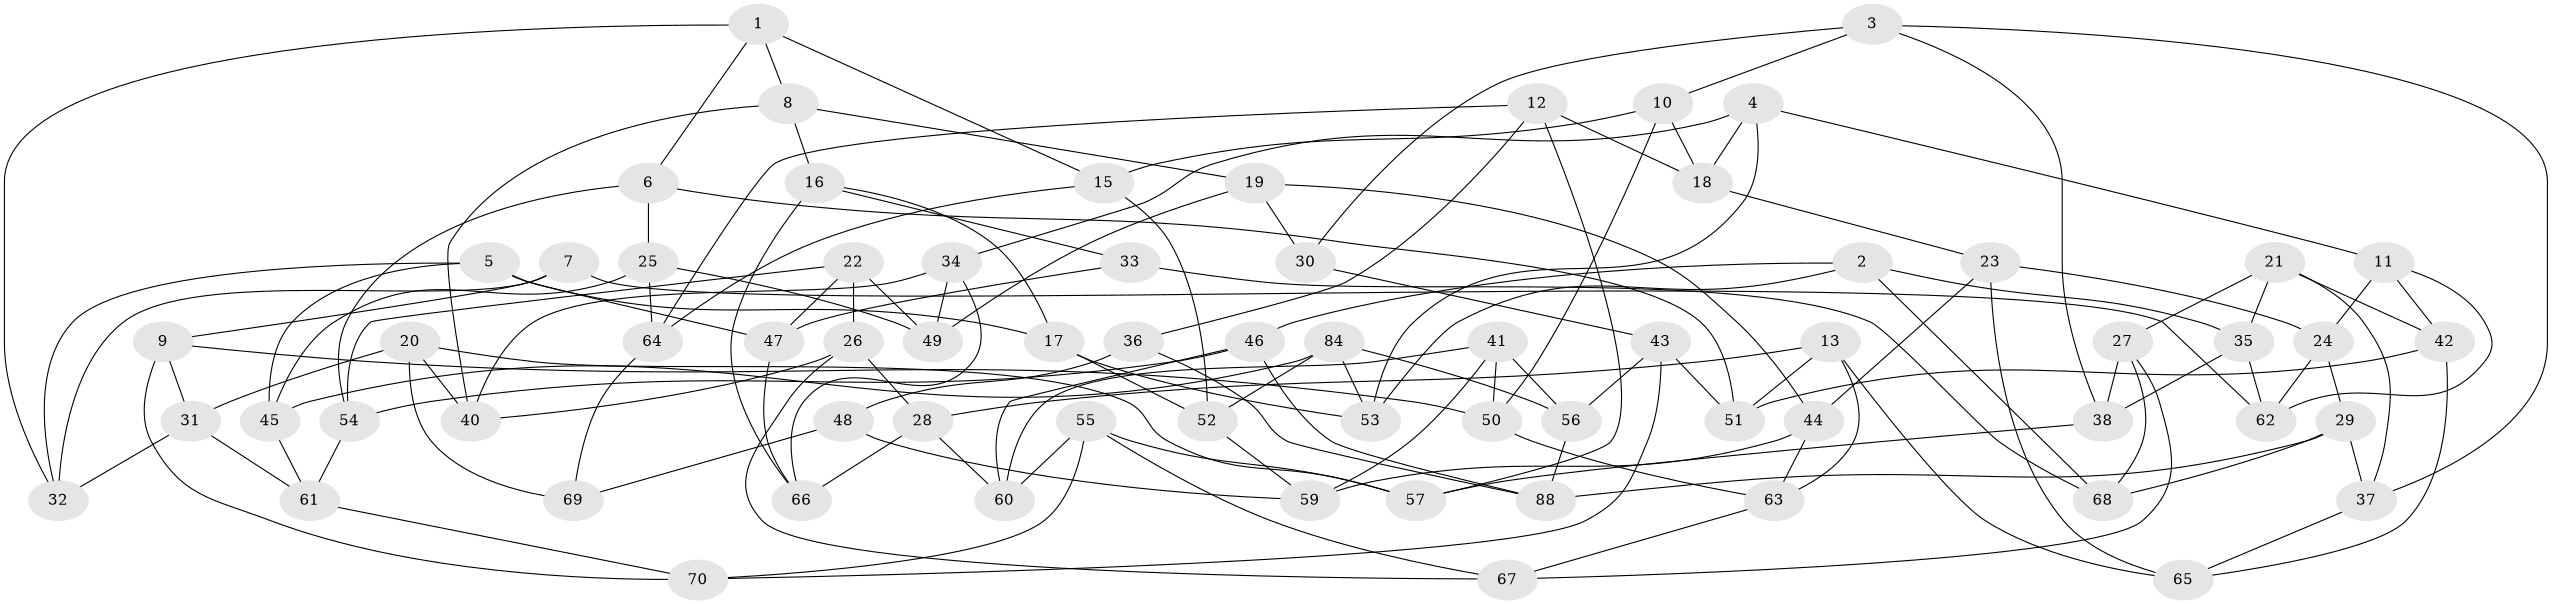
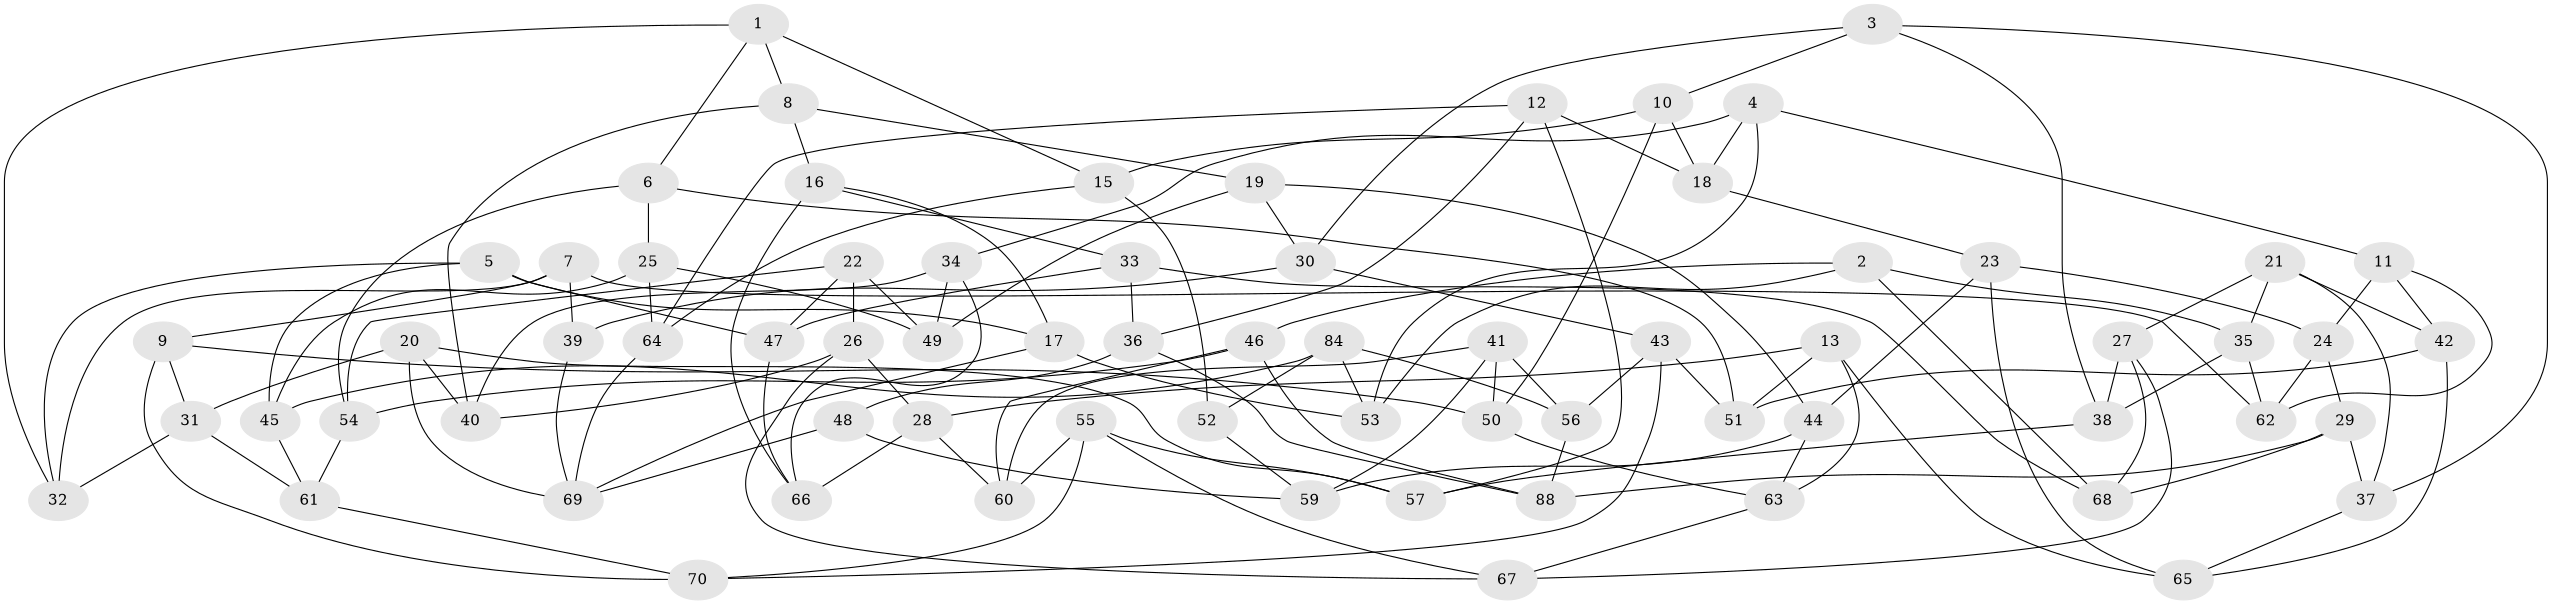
none -> (1132, 302)
none -> (573, 342)
(1133, 383) -> (828, 396)
